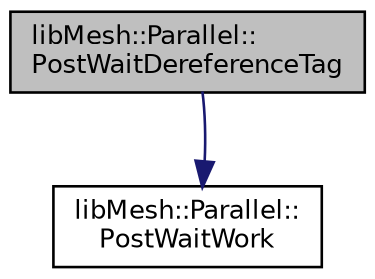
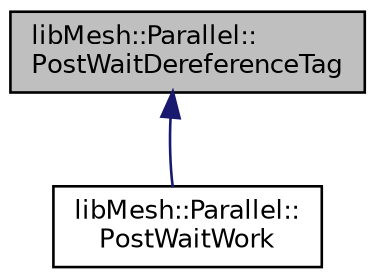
(205, 126) -> (170, 153)
